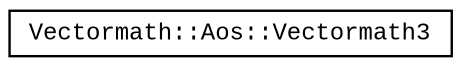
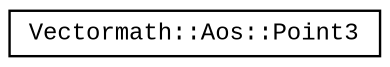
(231, 33) -> (195, 33)
